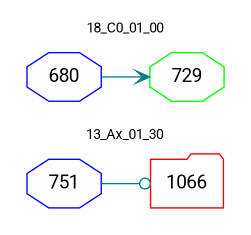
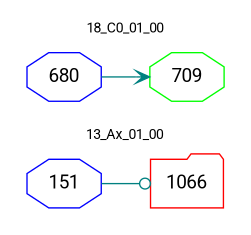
(187, 77) -> (187, 77)
(125, 136) -> (125, 136)
(64, 184) -> (64, 184)
